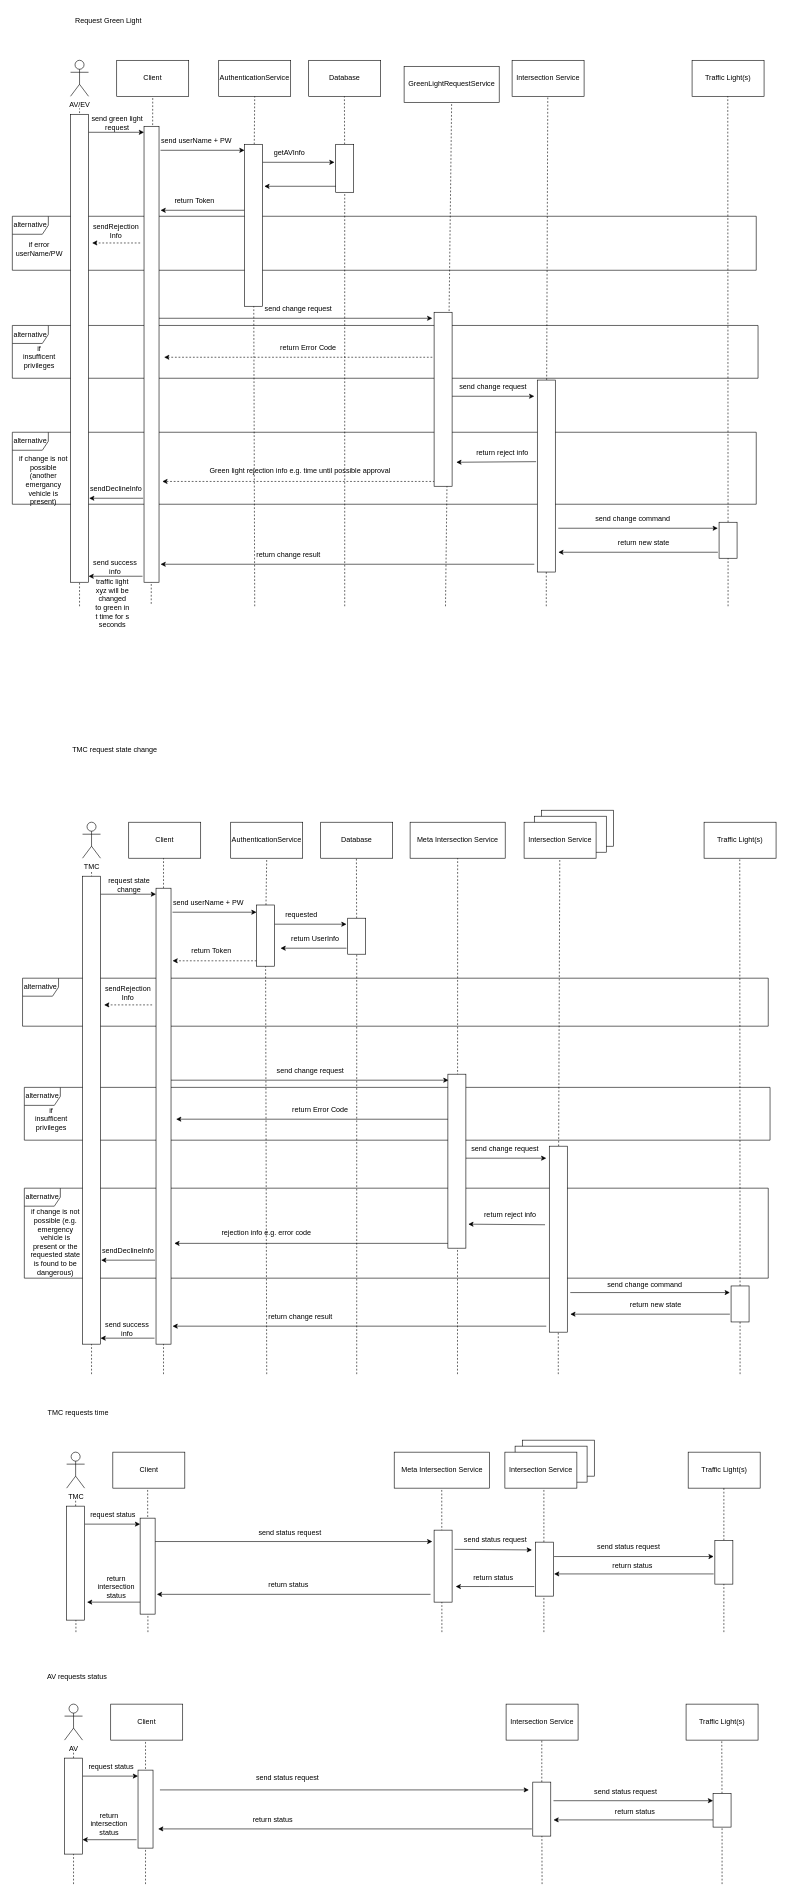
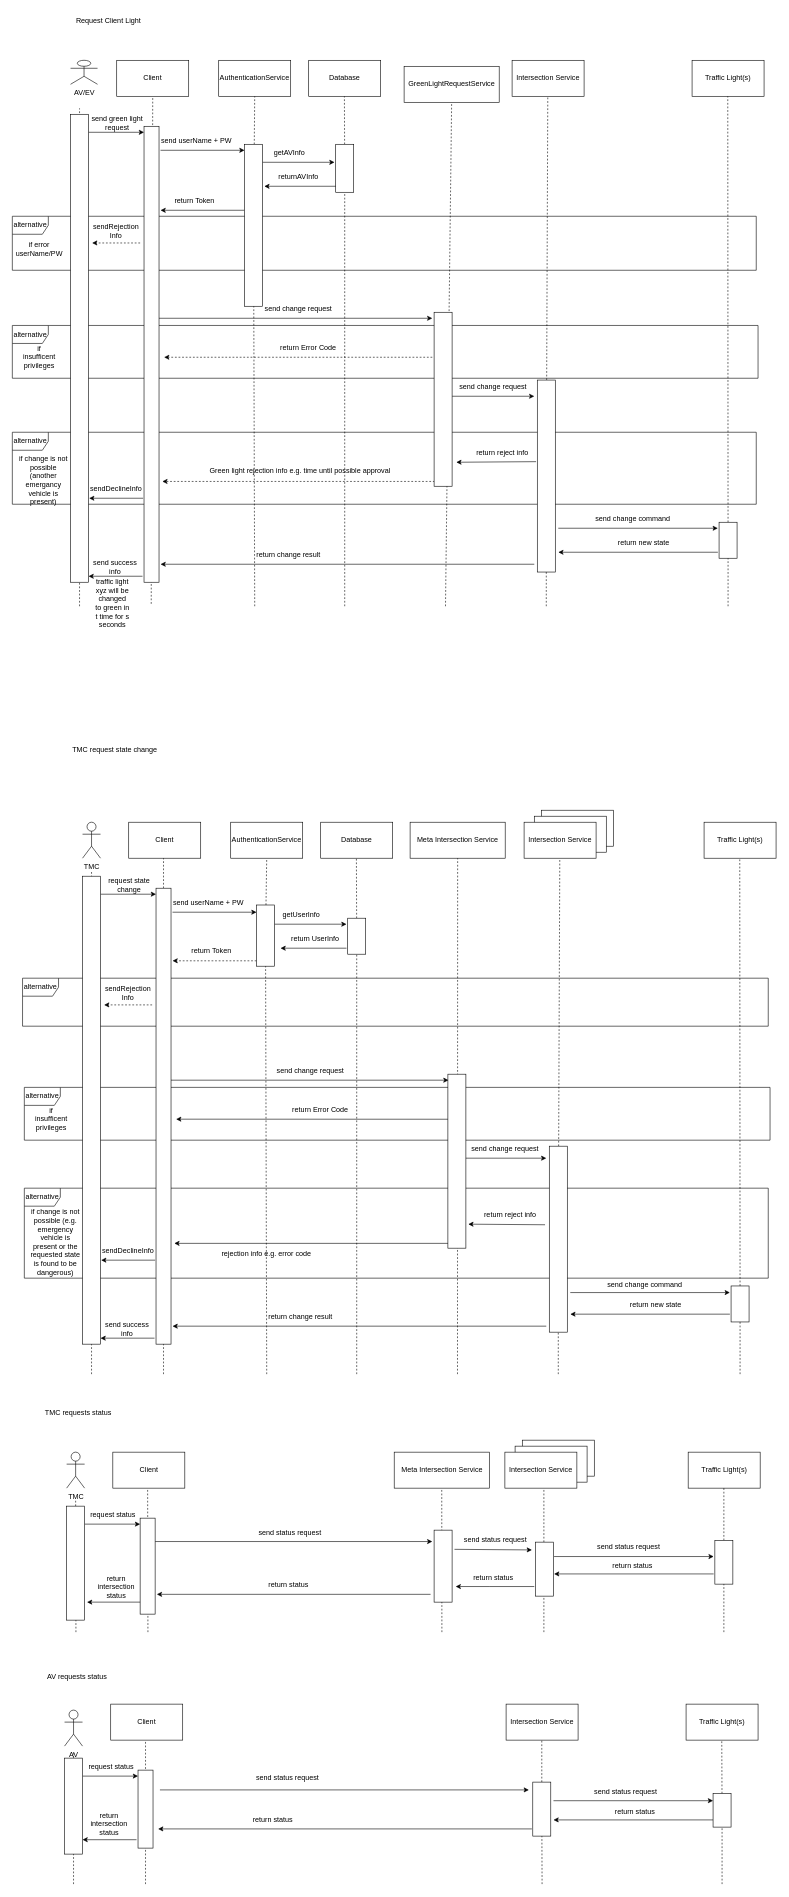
(109, 21) -> (109, 21)
(80, 78) -> (84, 72)
none -> (299, 177)
(302, 915) -> (302, 915)
(314, 1233) -> (314, 1254)
(78, 1413) -> (78, 1413)
(74, 1722) -> (74, 1728)
